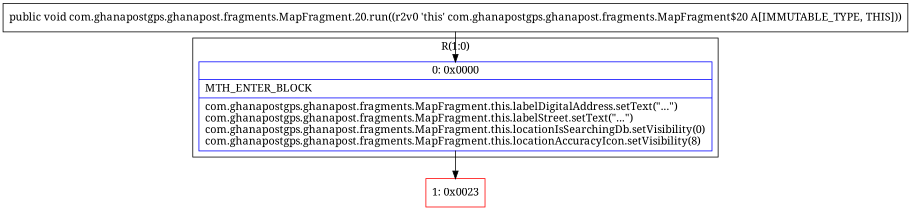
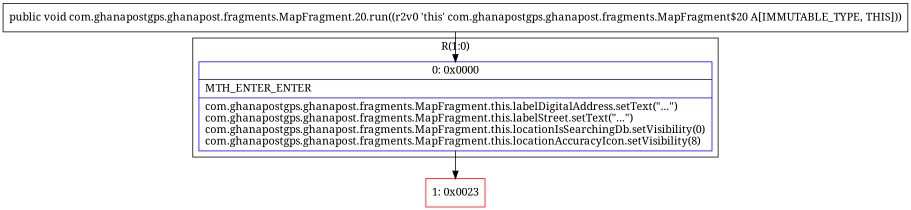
(258, 88) -> (258, 88)
